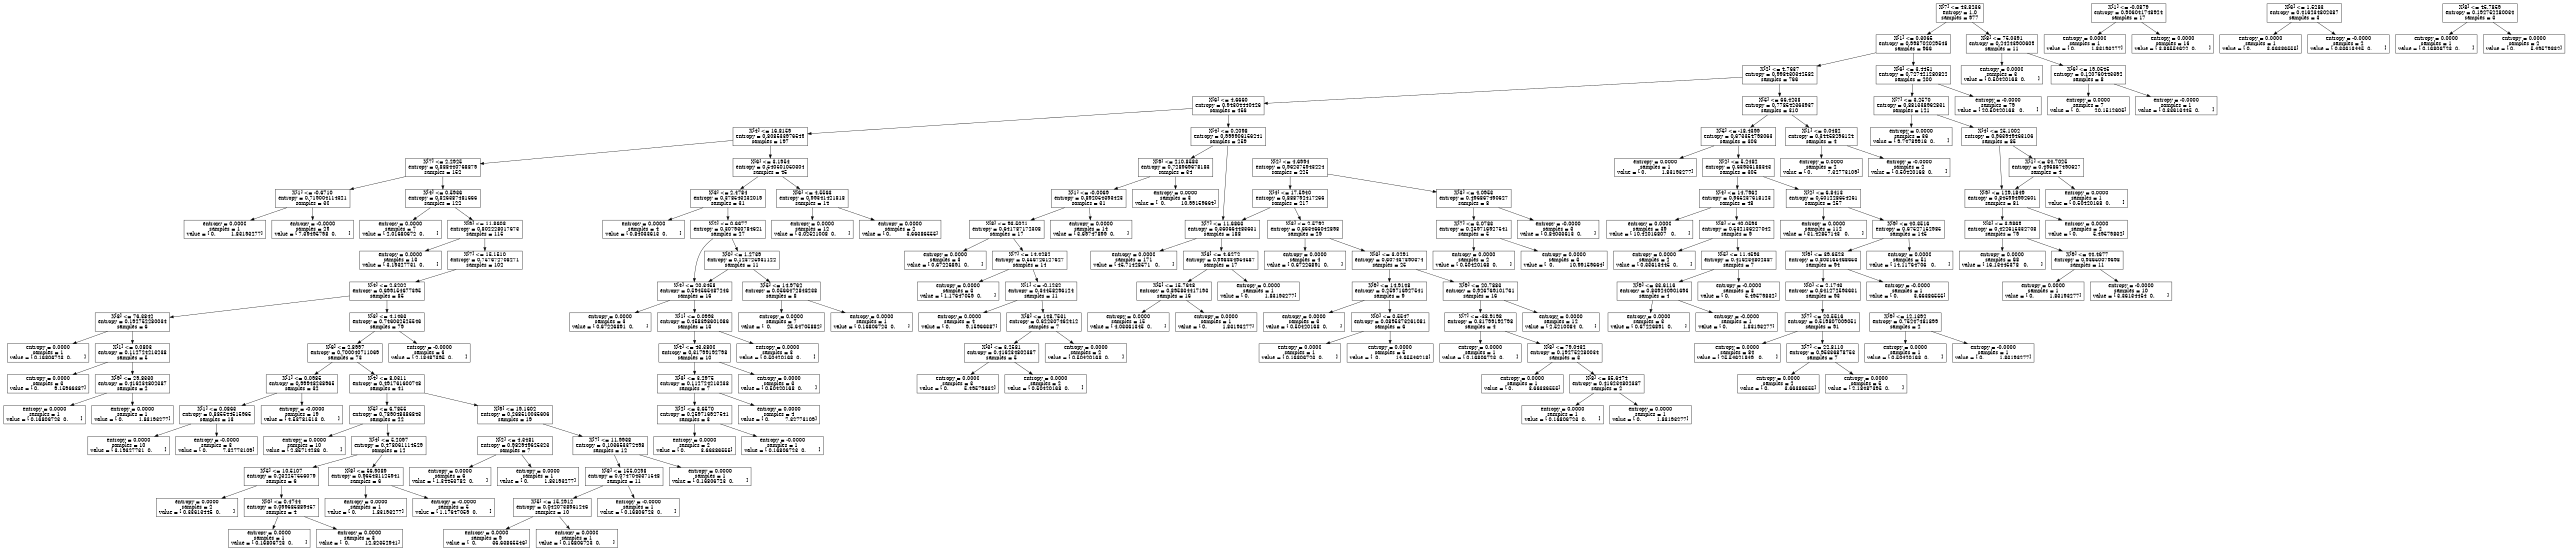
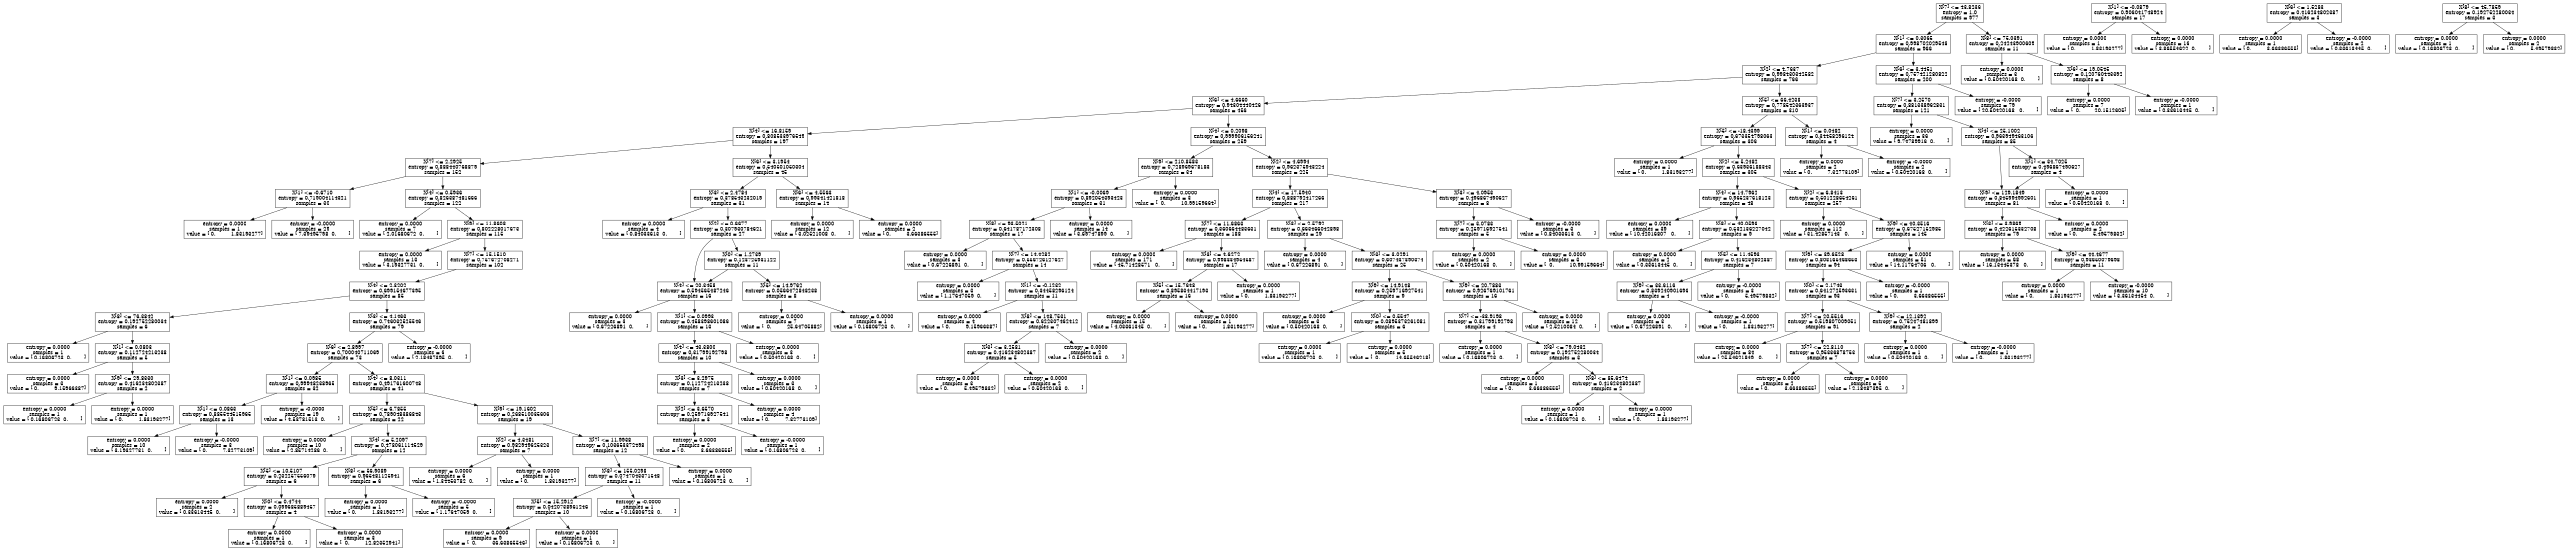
(1913, 75) -> (1913, 75)
(1225, 181) -> (1258, 151)
none -> (1863, 306)
none -> (515, 428)
